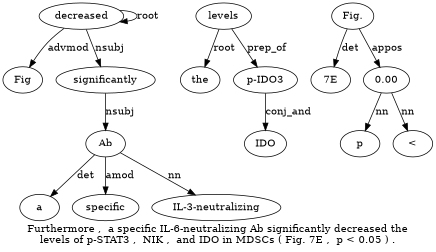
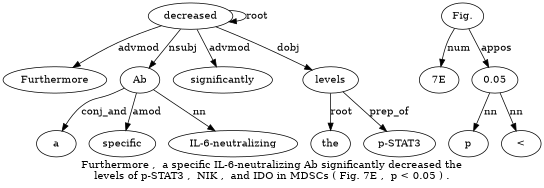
none -> (261, 46)
(110, 48) -> (230, 48)
(351, 48) -> (459, 48)
(23, 80) -> (55, 80)
(265, 80) -> (400, 144)
(386, 80) -> (495, 80)
(106, 108) -> (167, 46)
(265, 144) -> none
(86, 176) -> (104, 112)
(216, 208) -> (233, 144)
